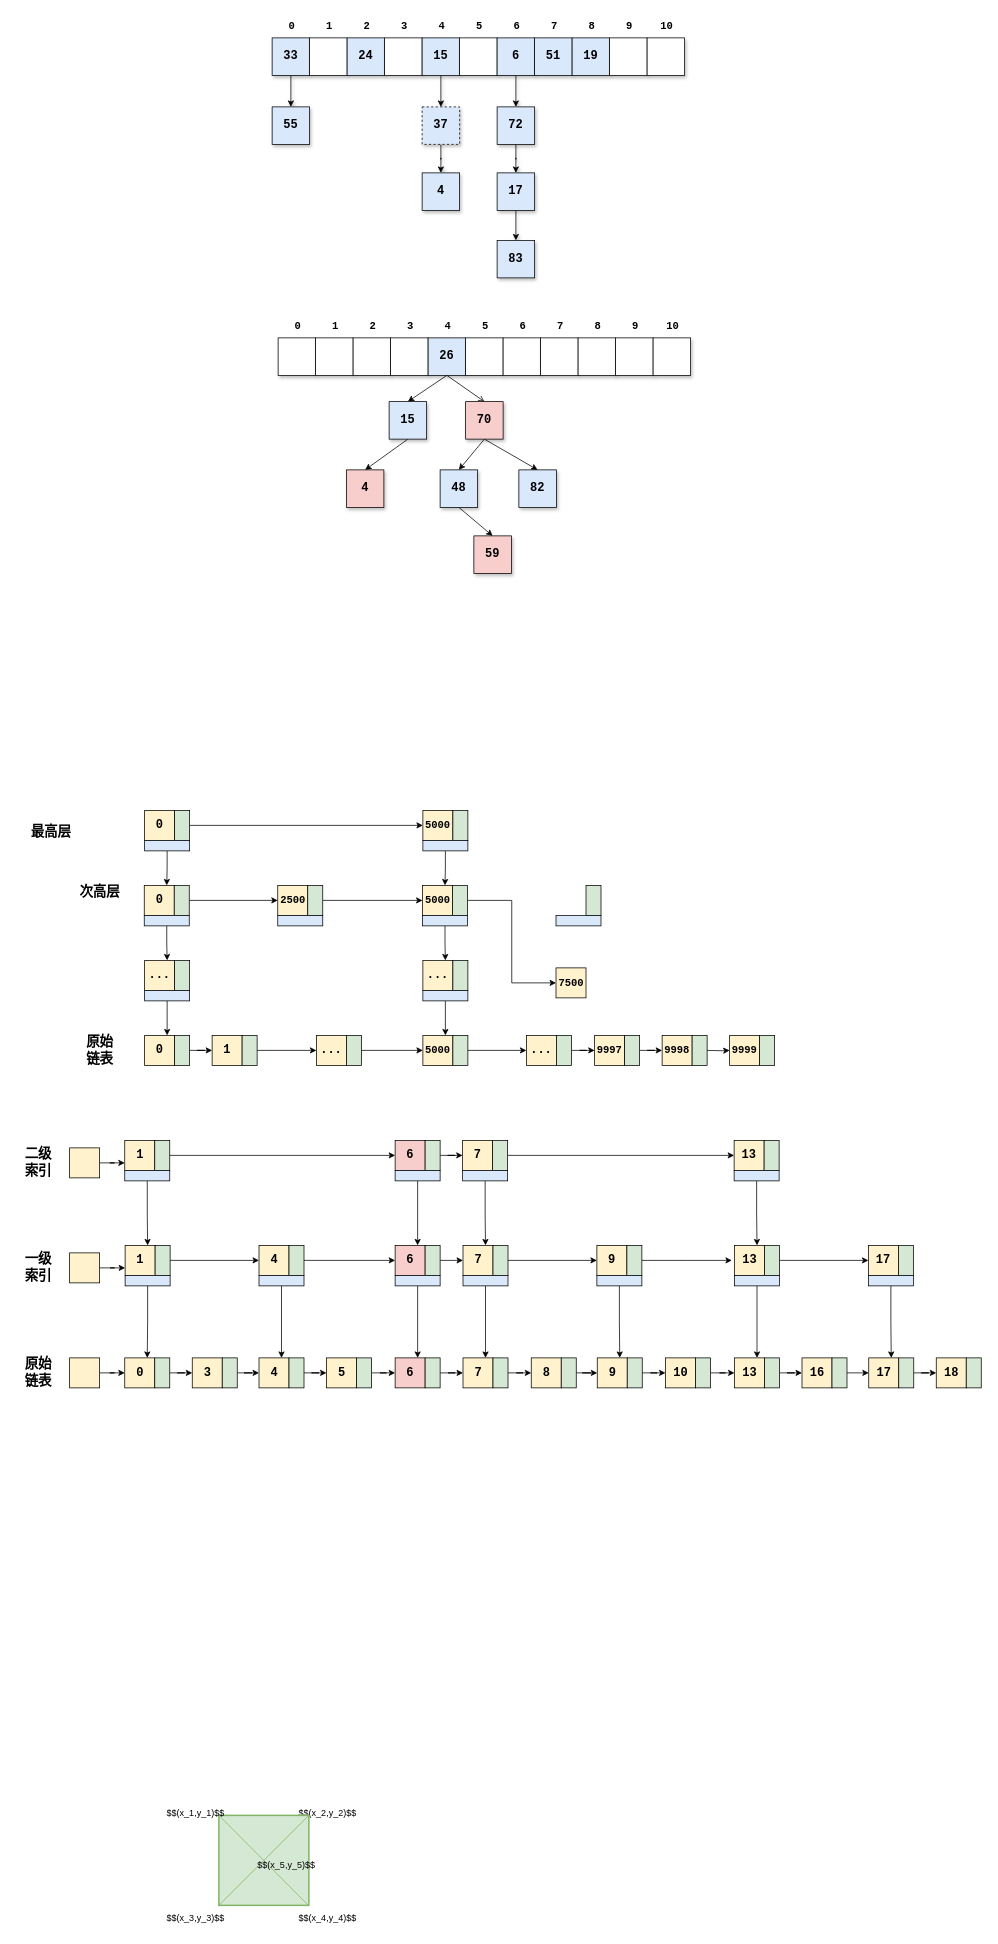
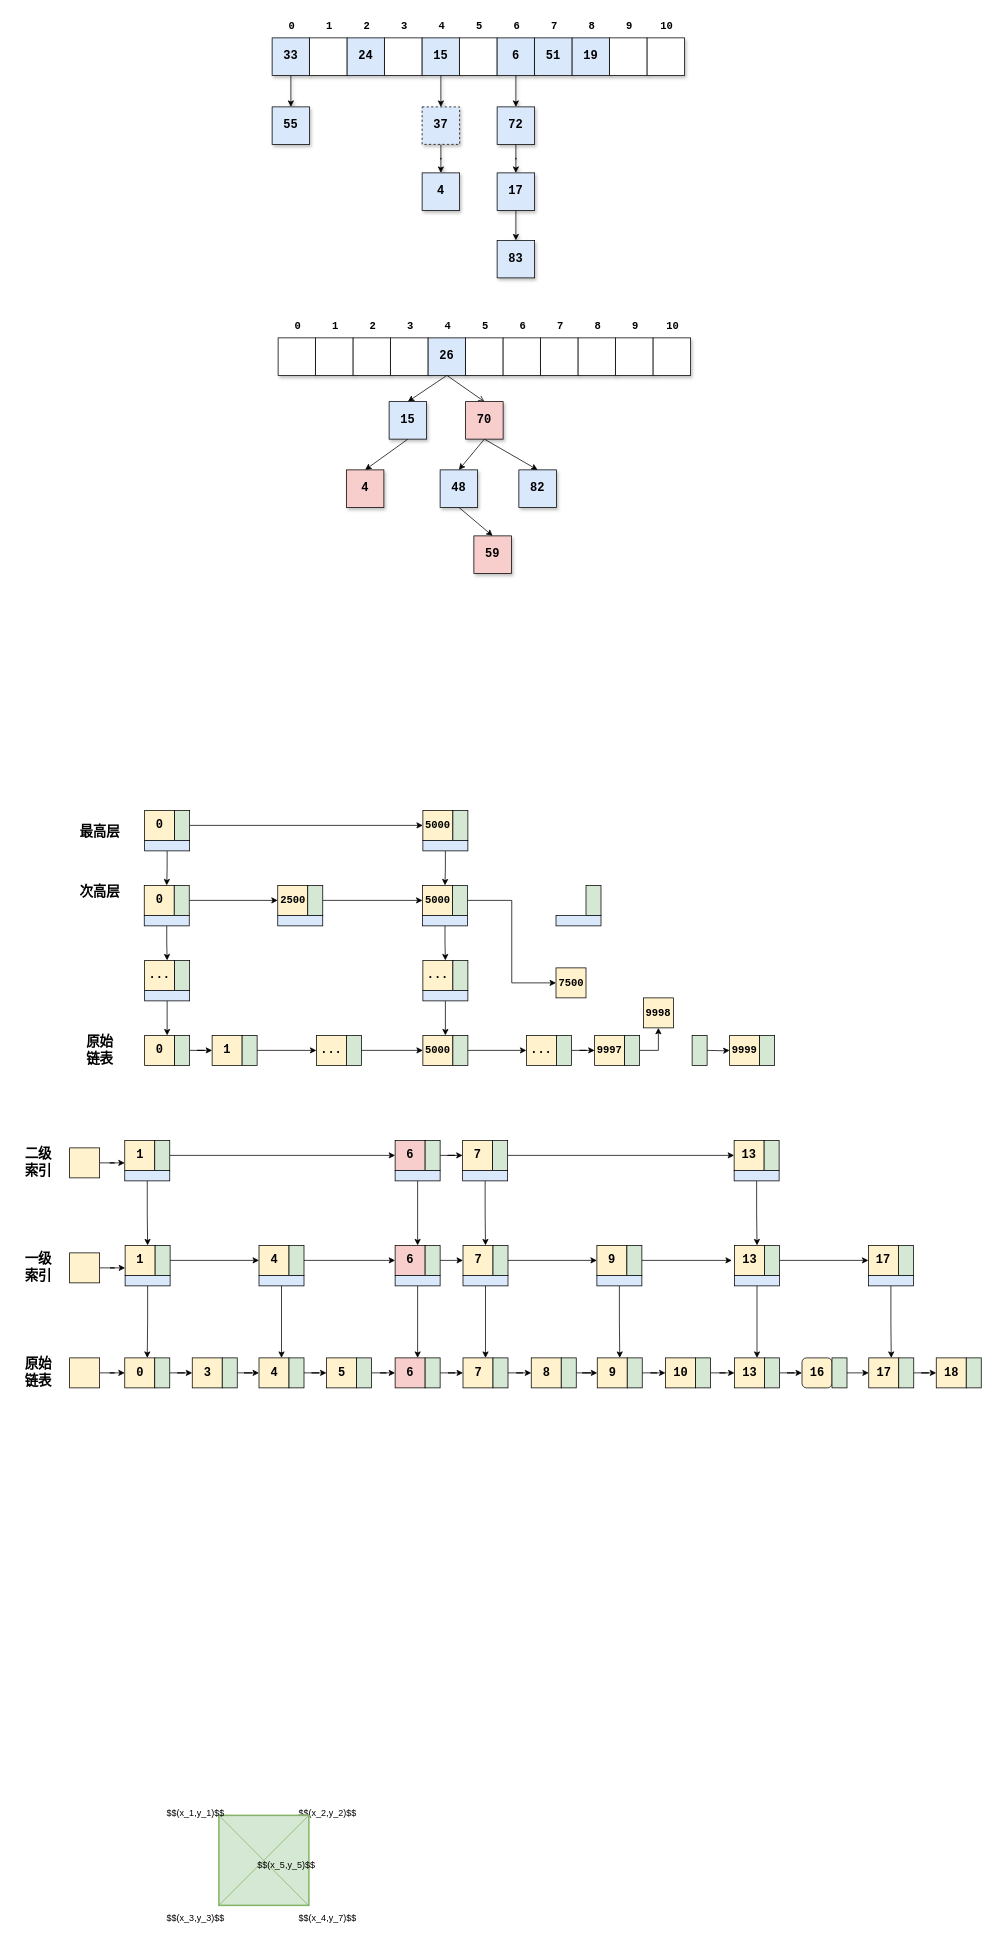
(51, 833) -> (99, 833)
(677, 1050) -> (658, 1013)
(817, 1373) -> (817, 1373)
(330, 1918) -> (330, 1918)
